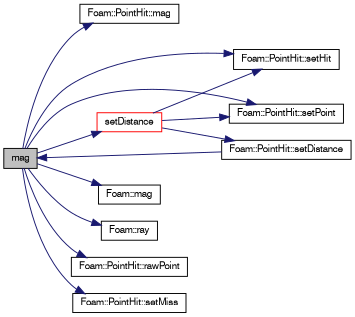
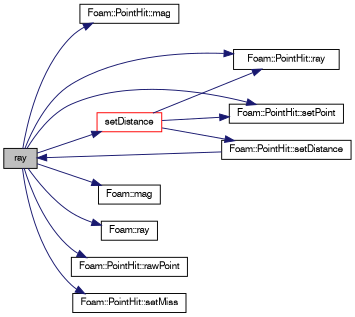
(286, 59) -> (286, 59)
(20, 158) -> (20, 158)
